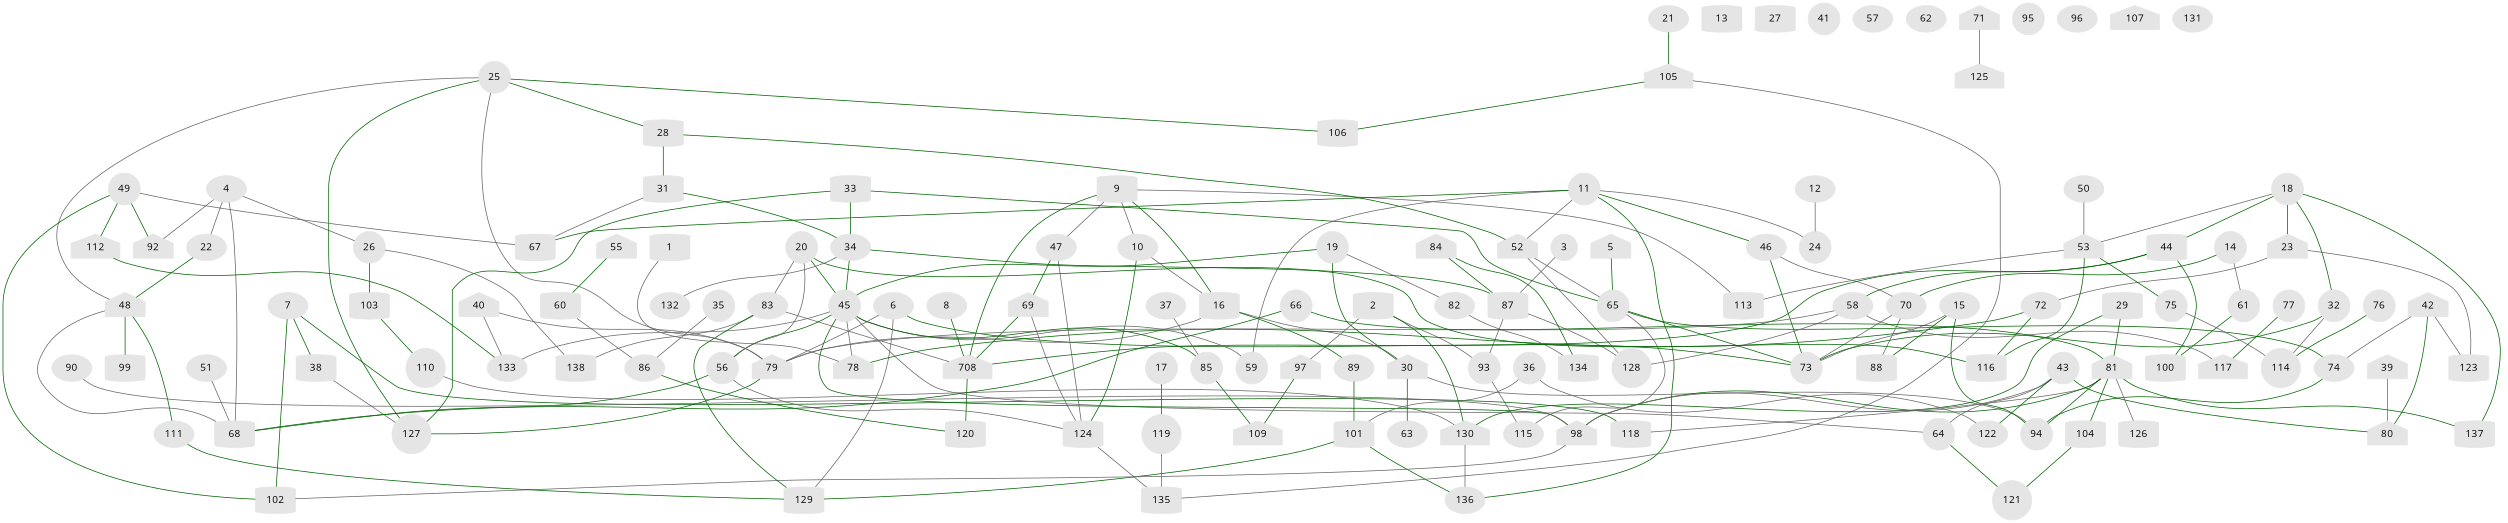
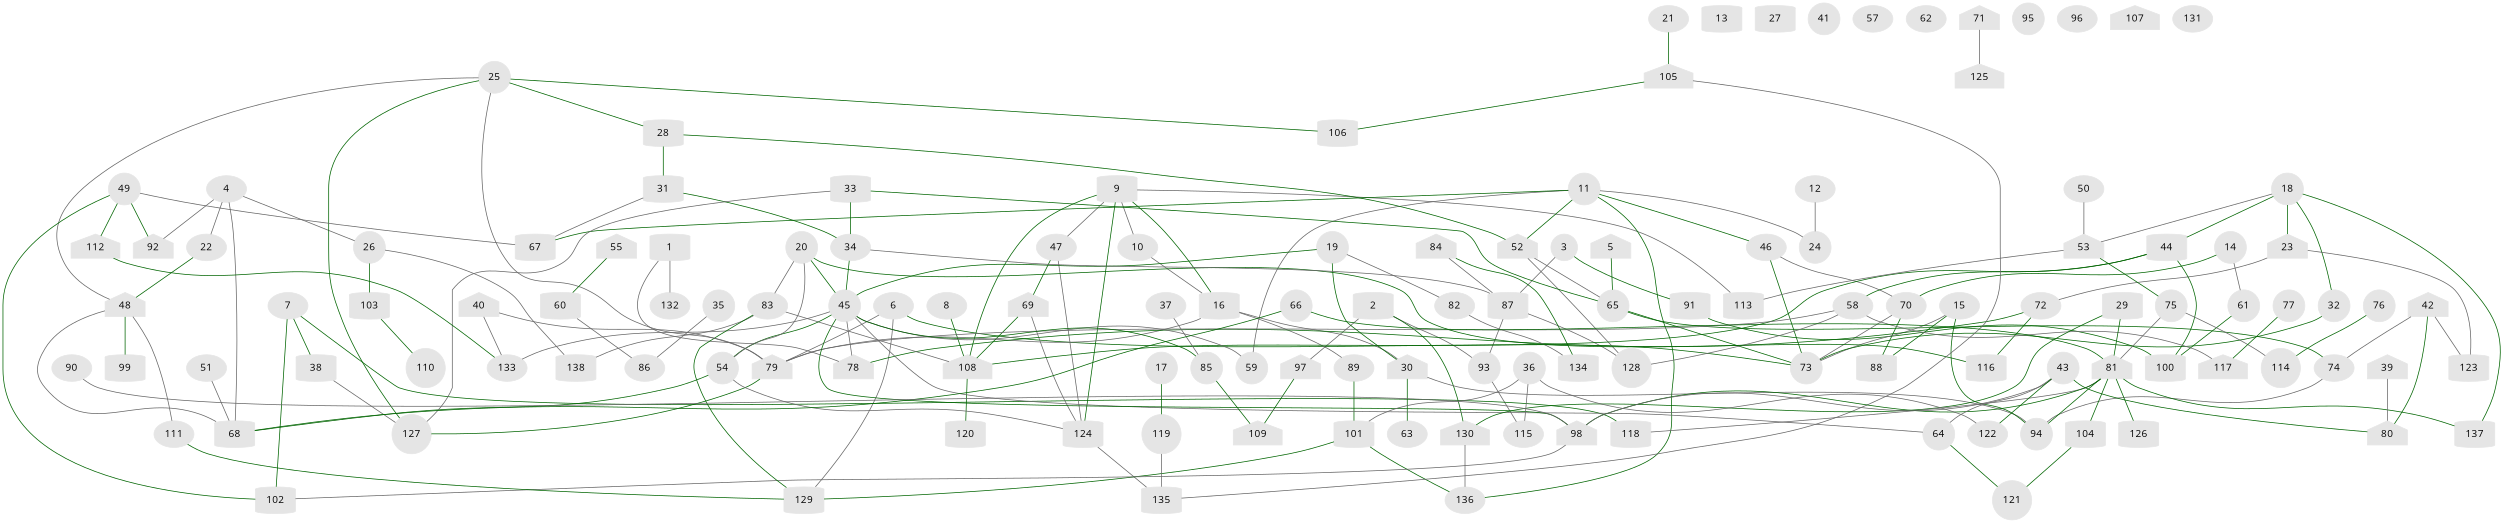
(1550, 219) -> (1550, 219)
(573, 253) -> (573, 253)
(1181, 267) -> (1181, 267)
(1471, 276) -> (1471, 276)
(760, 277) -> (670, 277)
none -> (1690, 306)
(2068, 321) -> none
(1302, 336) -> (1302, 336)
(2309, 336) -> none
(1892, 337) -> (1892, 337)
none -> (2138, 340)
(1115, 363) -> (1100, 311)
(159, 366) -> (159, 366)
(723, 368) -> (723, 368)
(968, 368) -> (968, 368)
(1658, 387) -> (1527, 399)
(1026, 391) -> none
(2213, 402) -> (2213, 402)
(2127, 405) -> (2127, 405)
(823, 413) -> none
